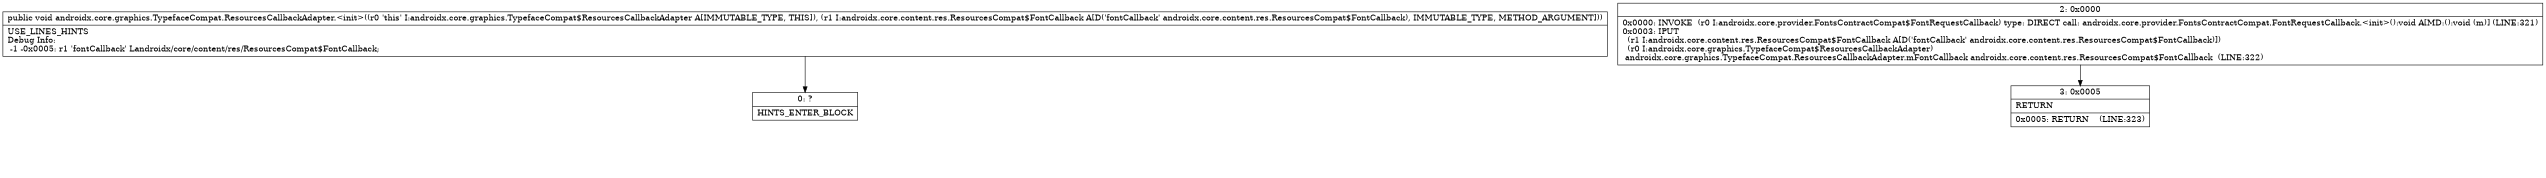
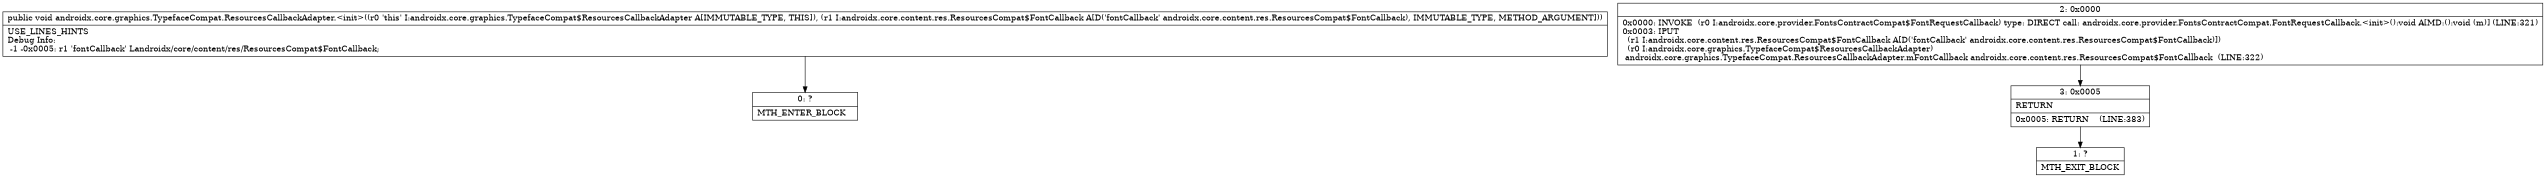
(805, 113) -> (802, 113)
(2080, 120) -> (2080, 120)
none -> (2080, 161)
